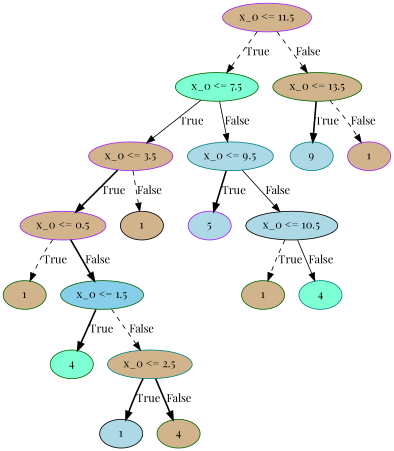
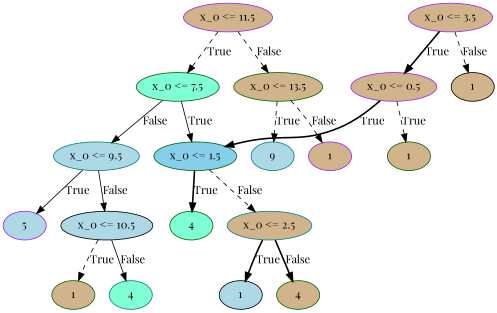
(315, 118) -> (276, 118)
(177, 119) -> (186, 118)
(221, 187) -> (63, 189)
(98, 260) -> (373, 122)
